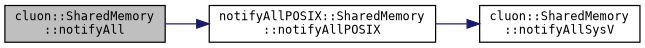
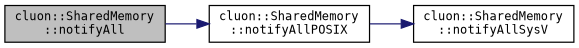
(322, 24) -> (289, 24)
